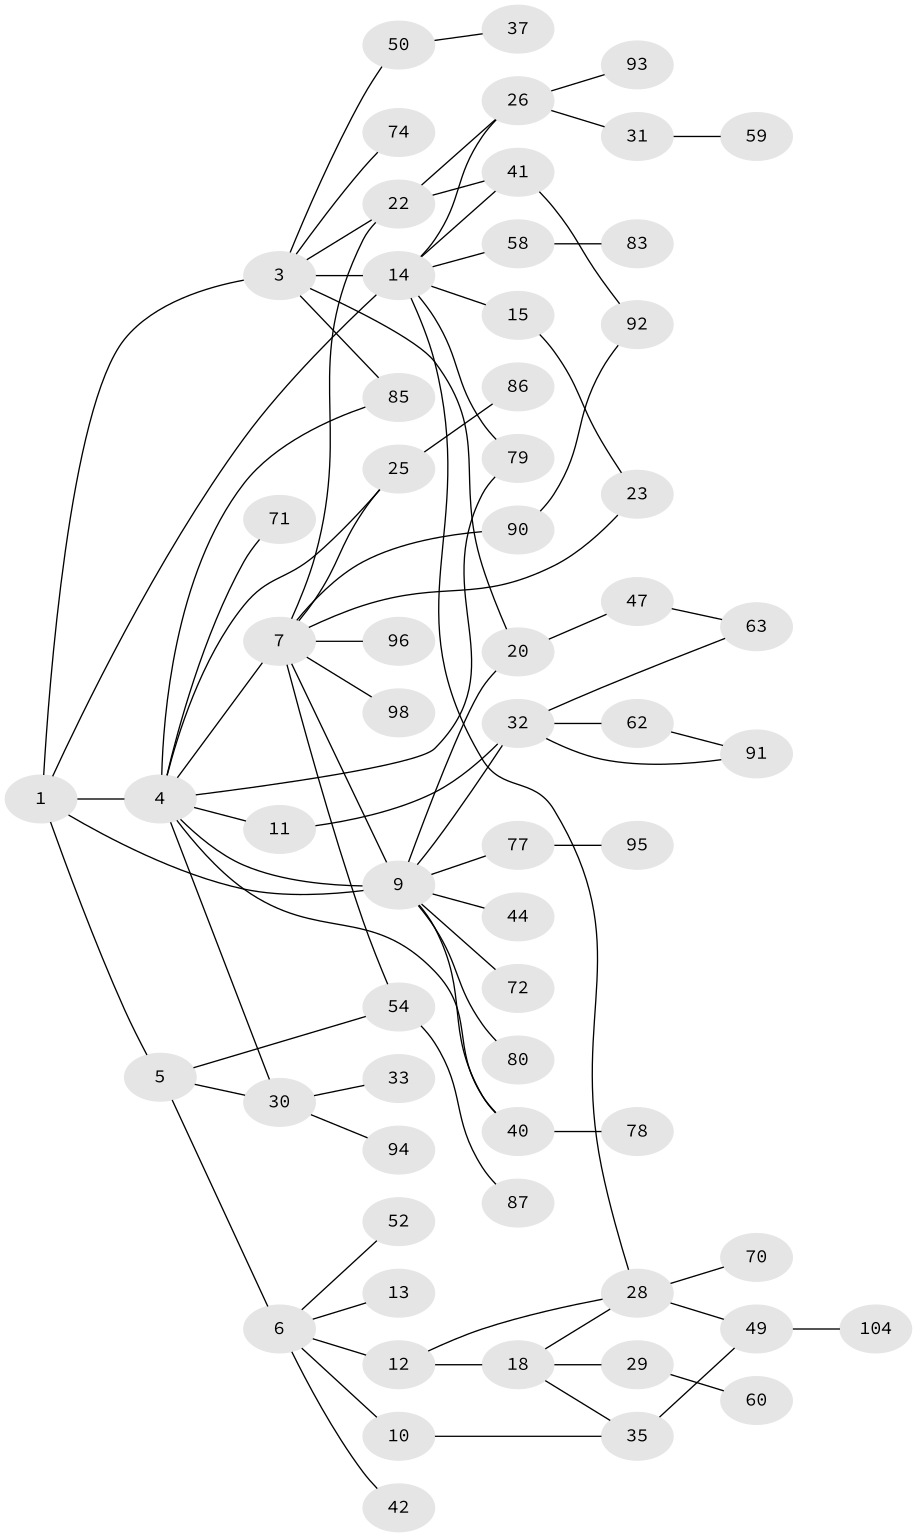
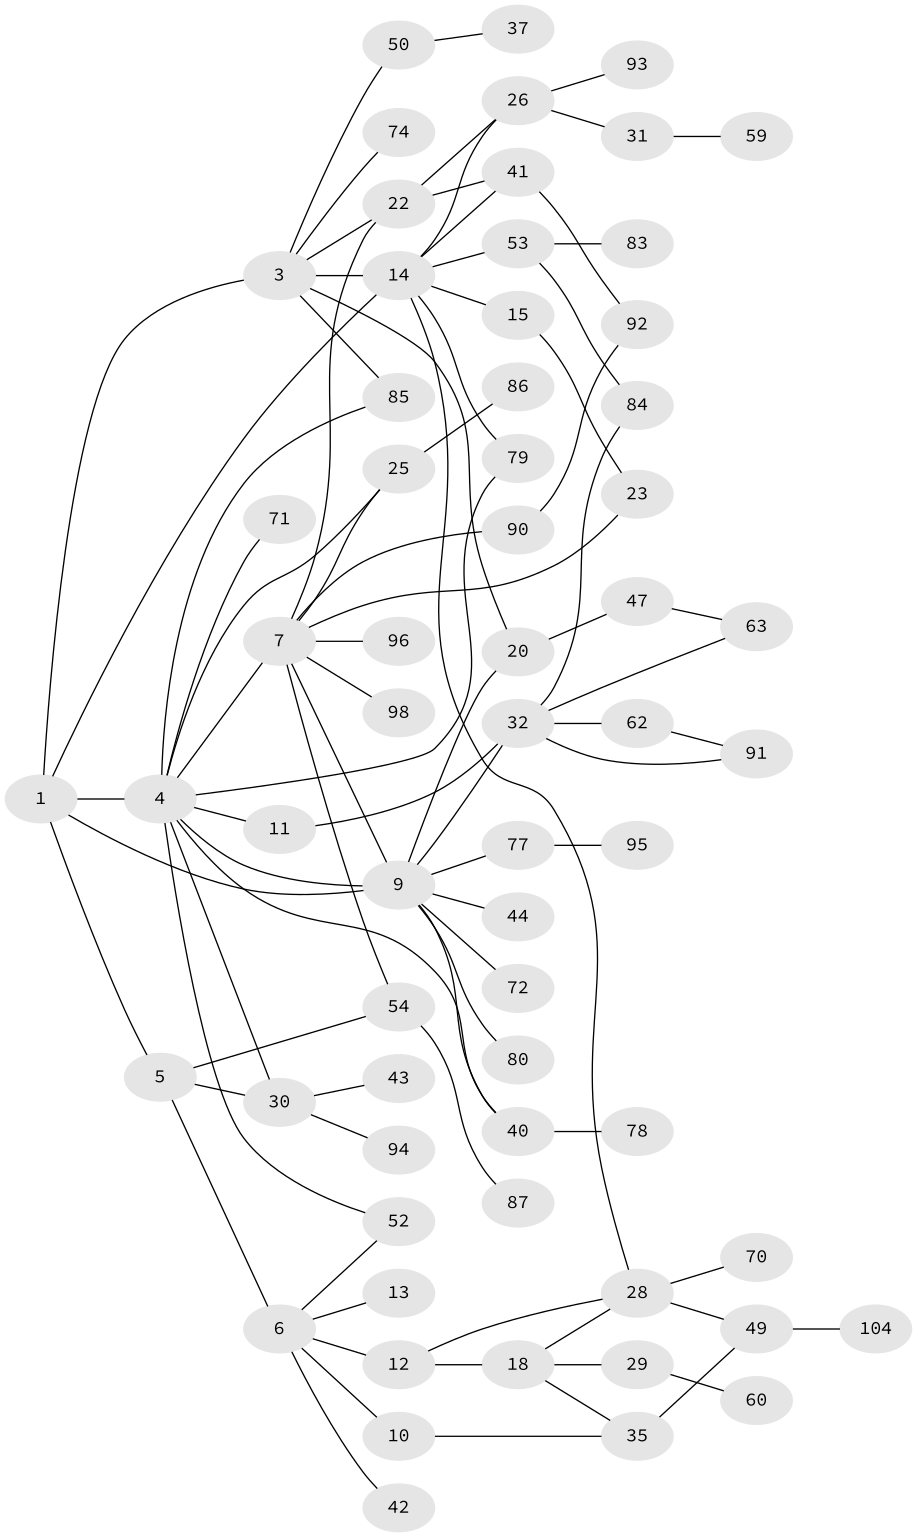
(518, 244) -> (518, 244)
none -> (637, 405)
none -> (210, 1054)
(399, 1079) -> (399, 1079)
